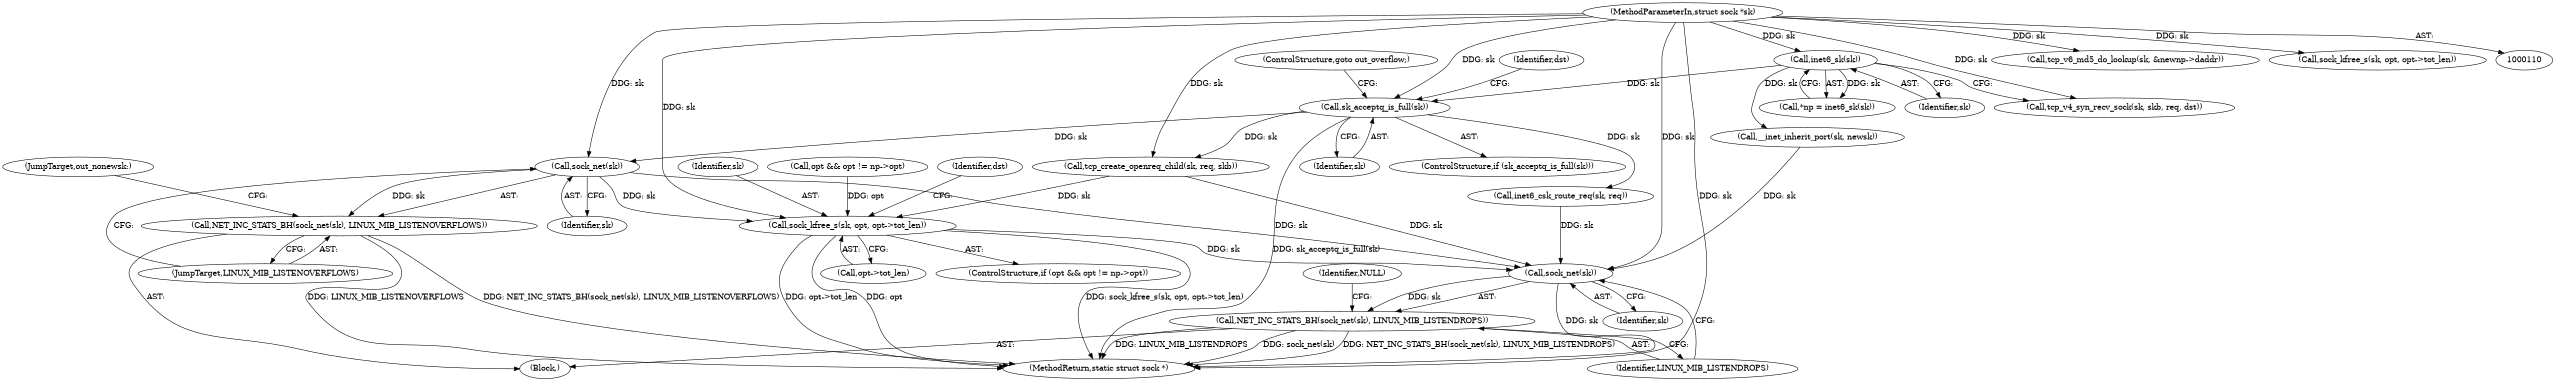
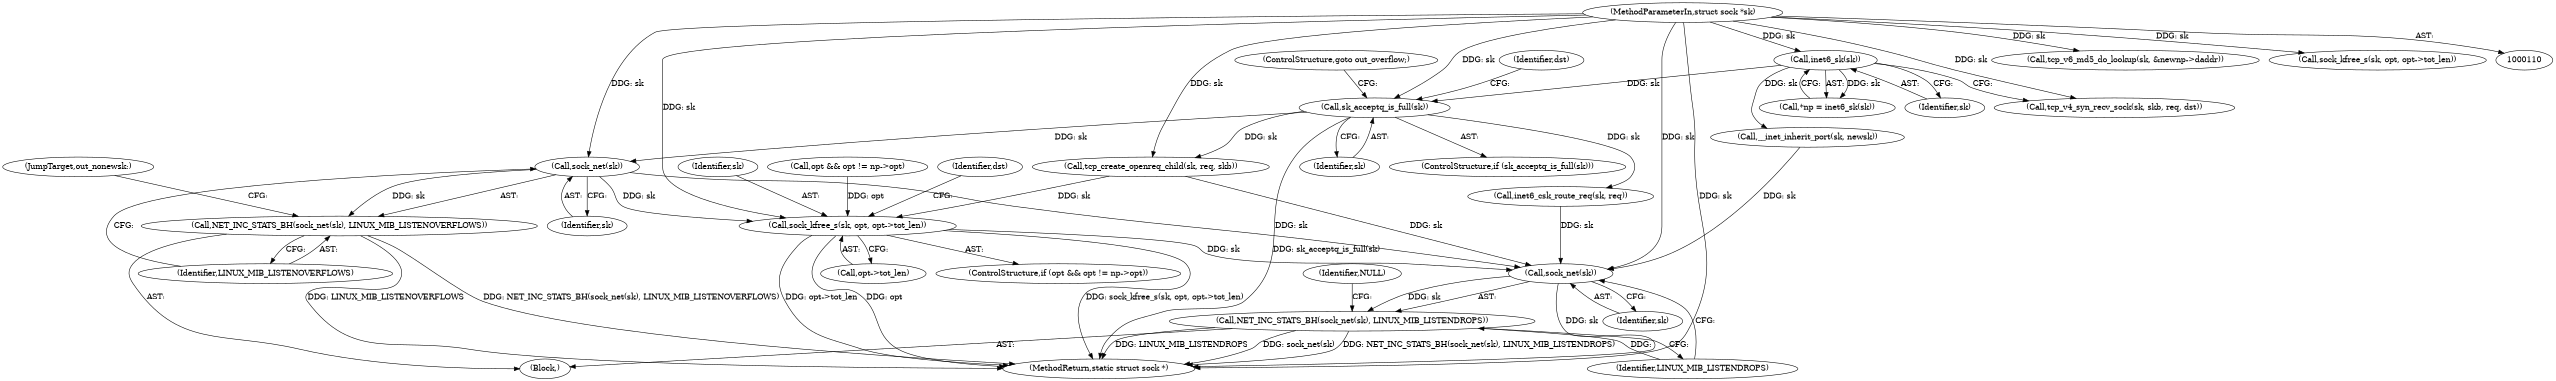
(265, 274) -> (265, 274)
(1642, 345) -> (1642, 345)
